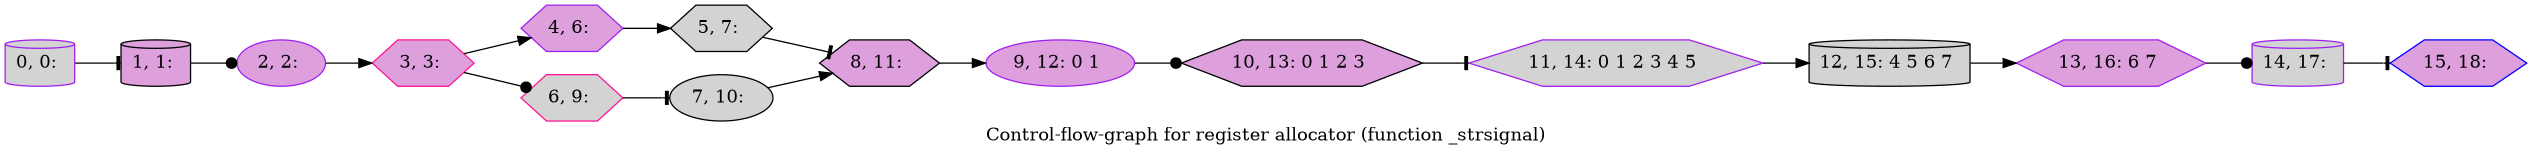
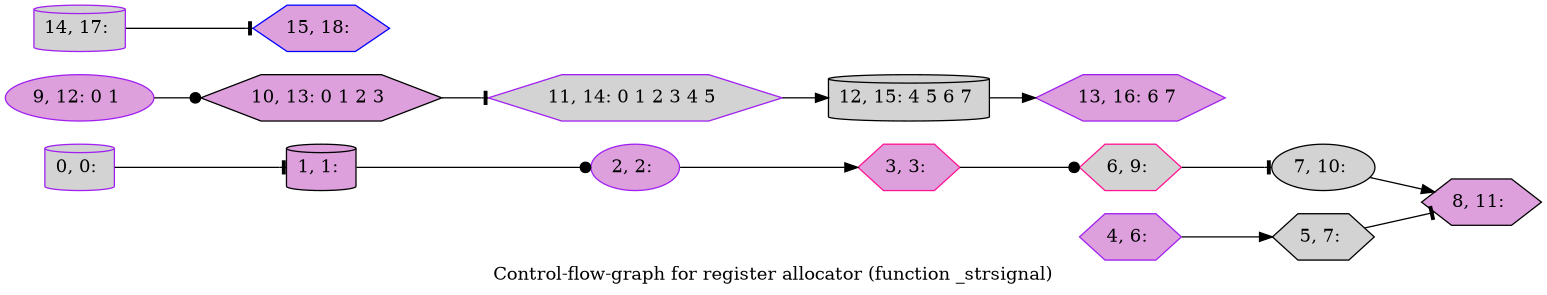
(491, 47) -> none
(956, 63) -> none
(2224, 63) -> none
